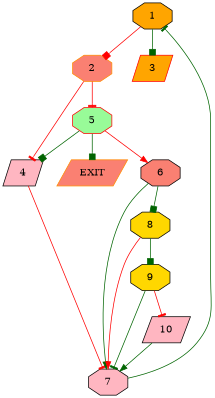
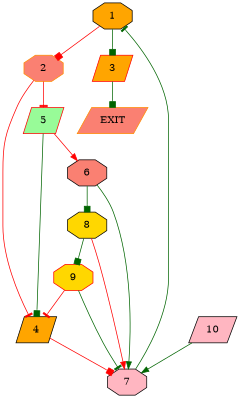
(92, 121) -> (44, 121)
(92, 143) -> (113, 91)
(23, 173) -> (36, 330)
(65, 276) -> (78, 354)
(150, 277) -> (73, 277)
(158, 302) -> (56, 302)
